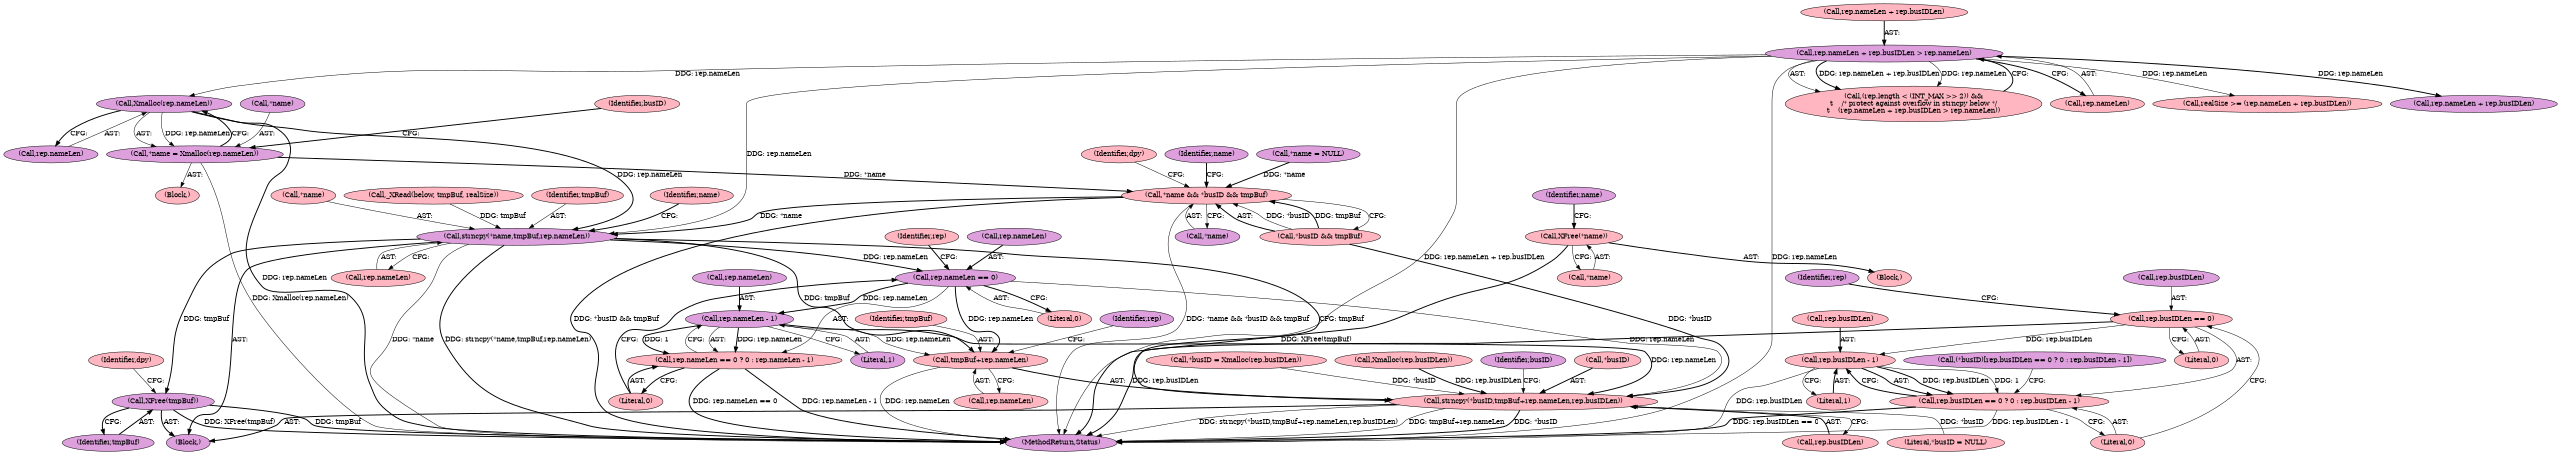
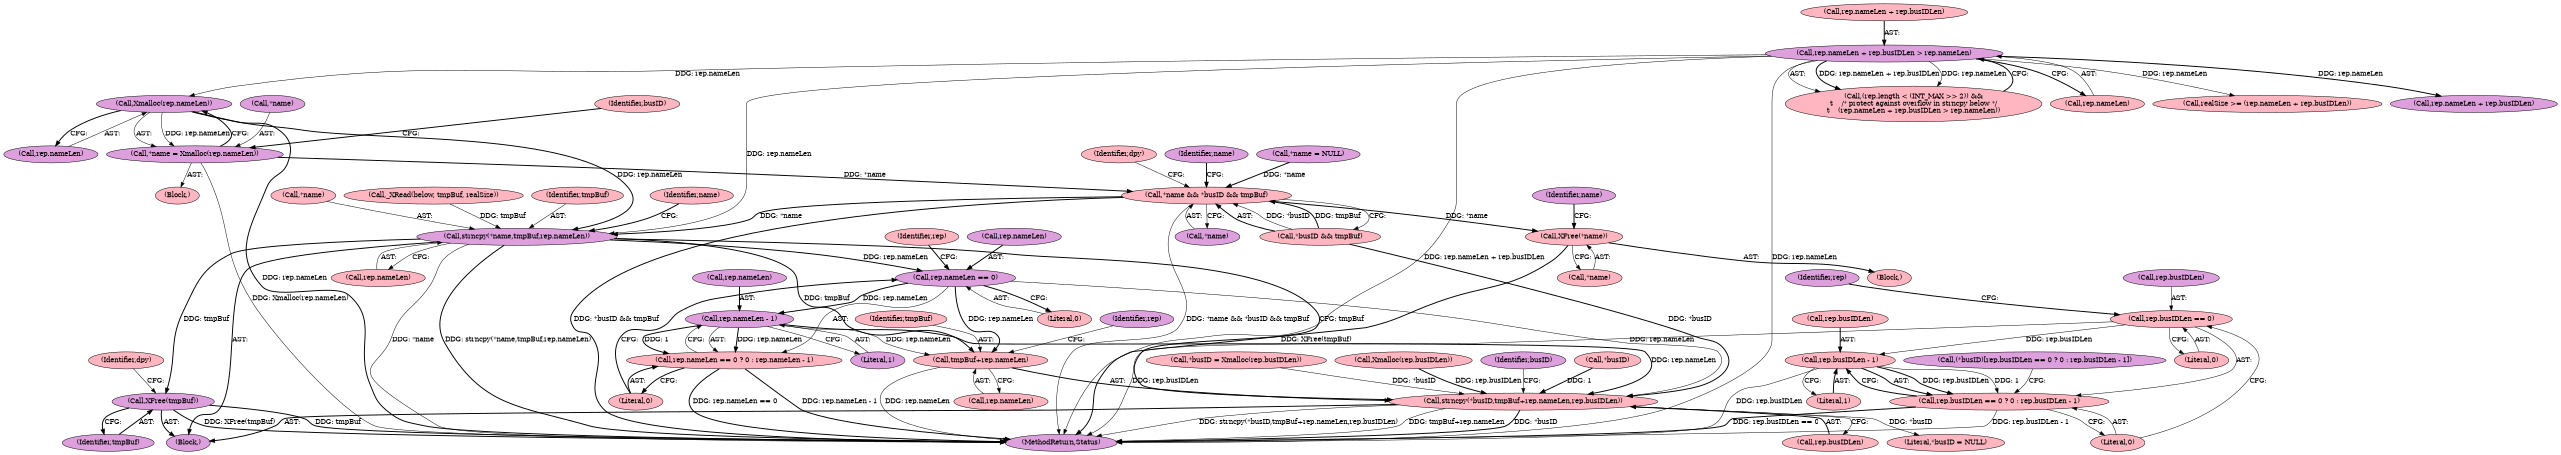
none -> (1402, 214)
(1578, 340) -> (1578, 340)
(1579, 381) -> (1579, 381)
(1796, 411) -> (1774, 413)
